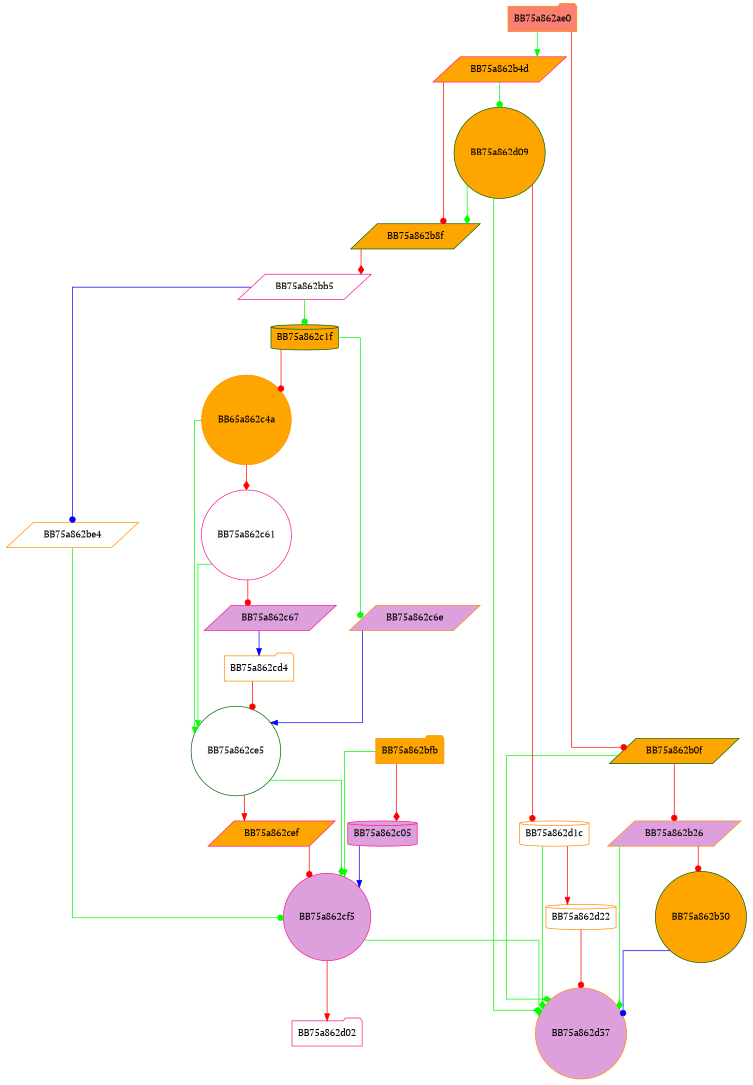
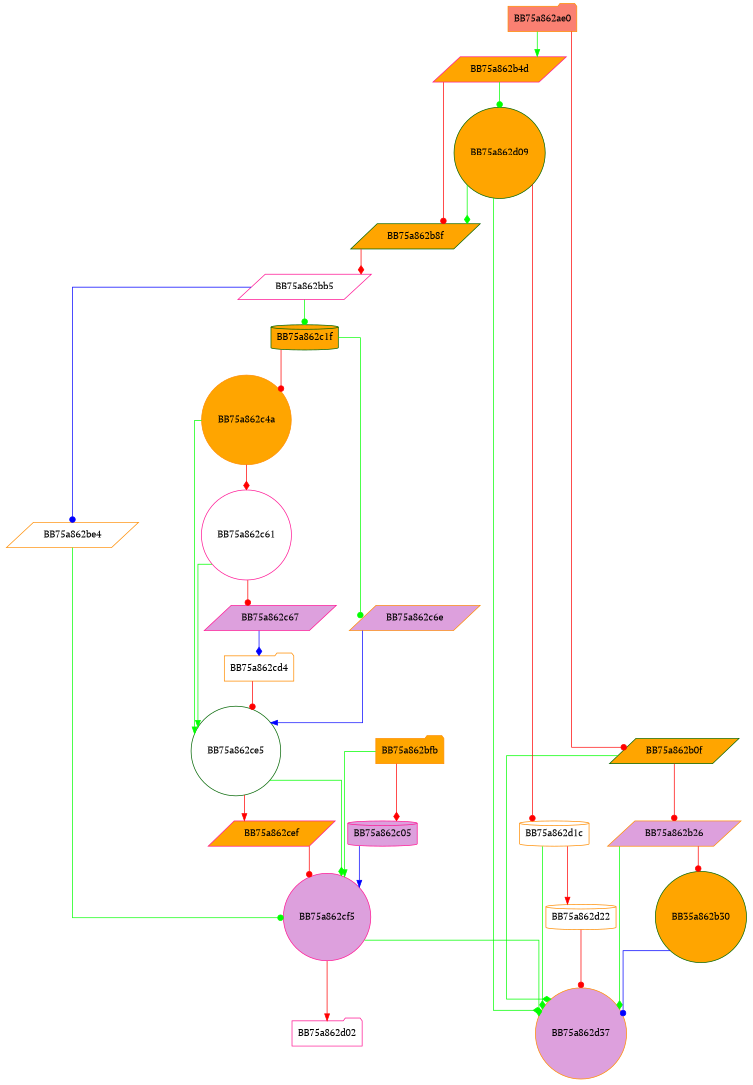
(246, 420) -> (246, 420)
(259, 640) -> (259, 639)
(701, 917) -> (701, 917)
